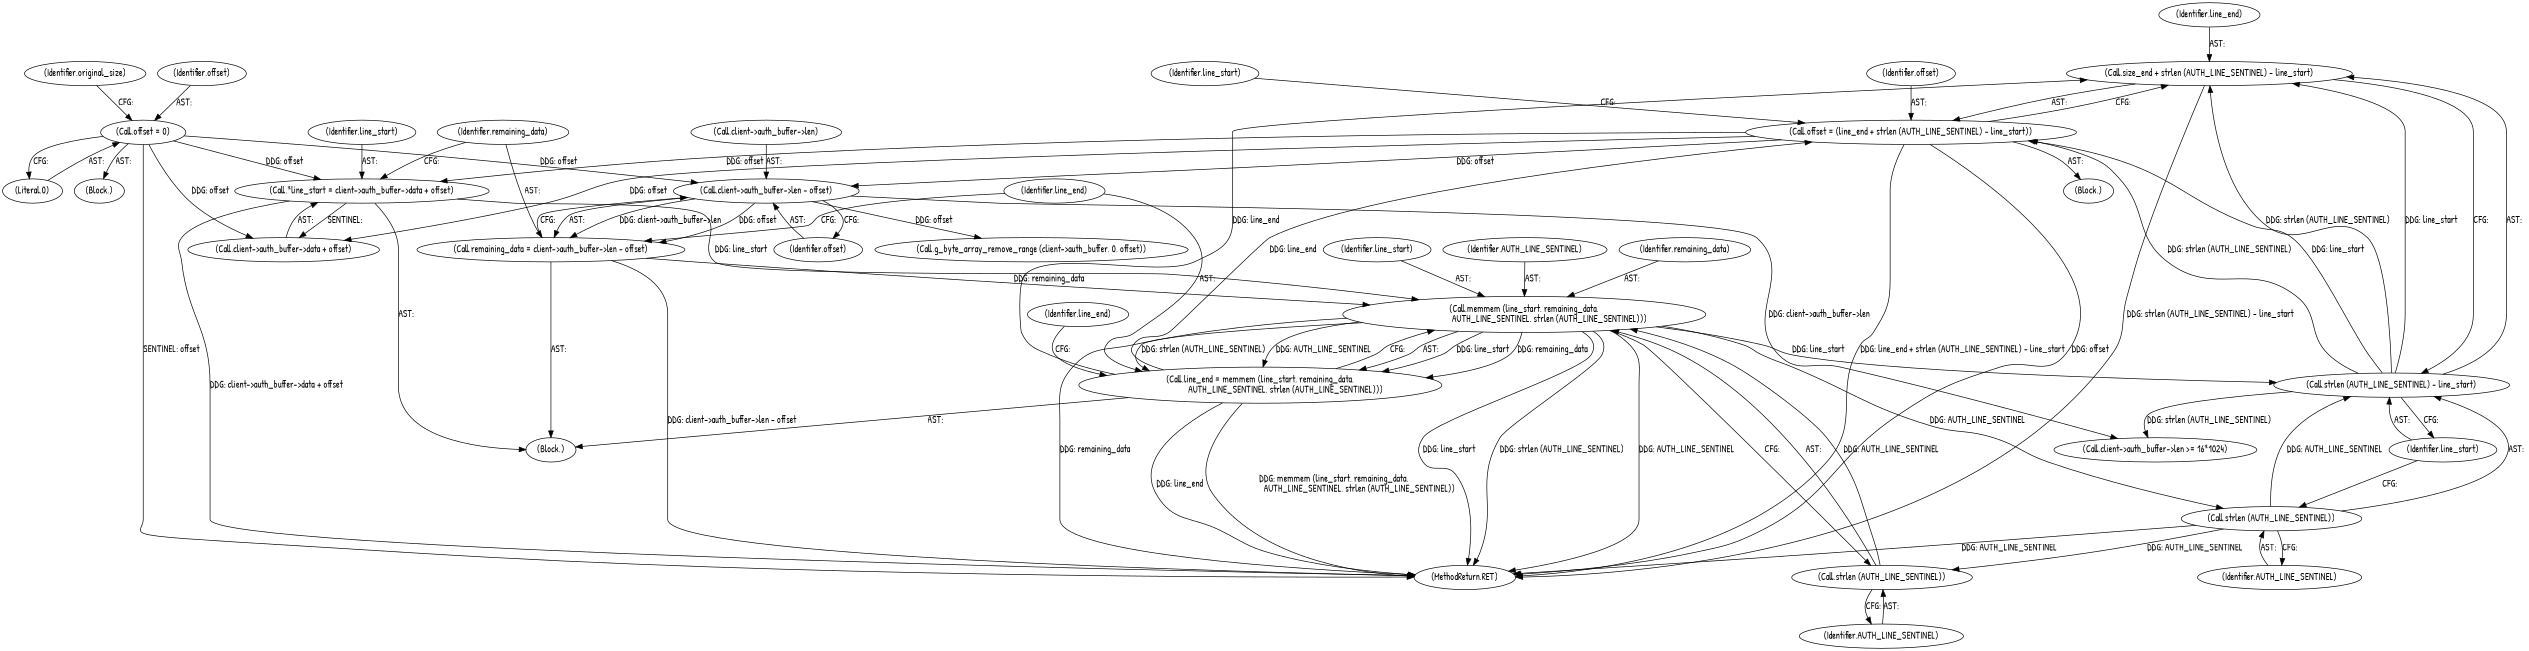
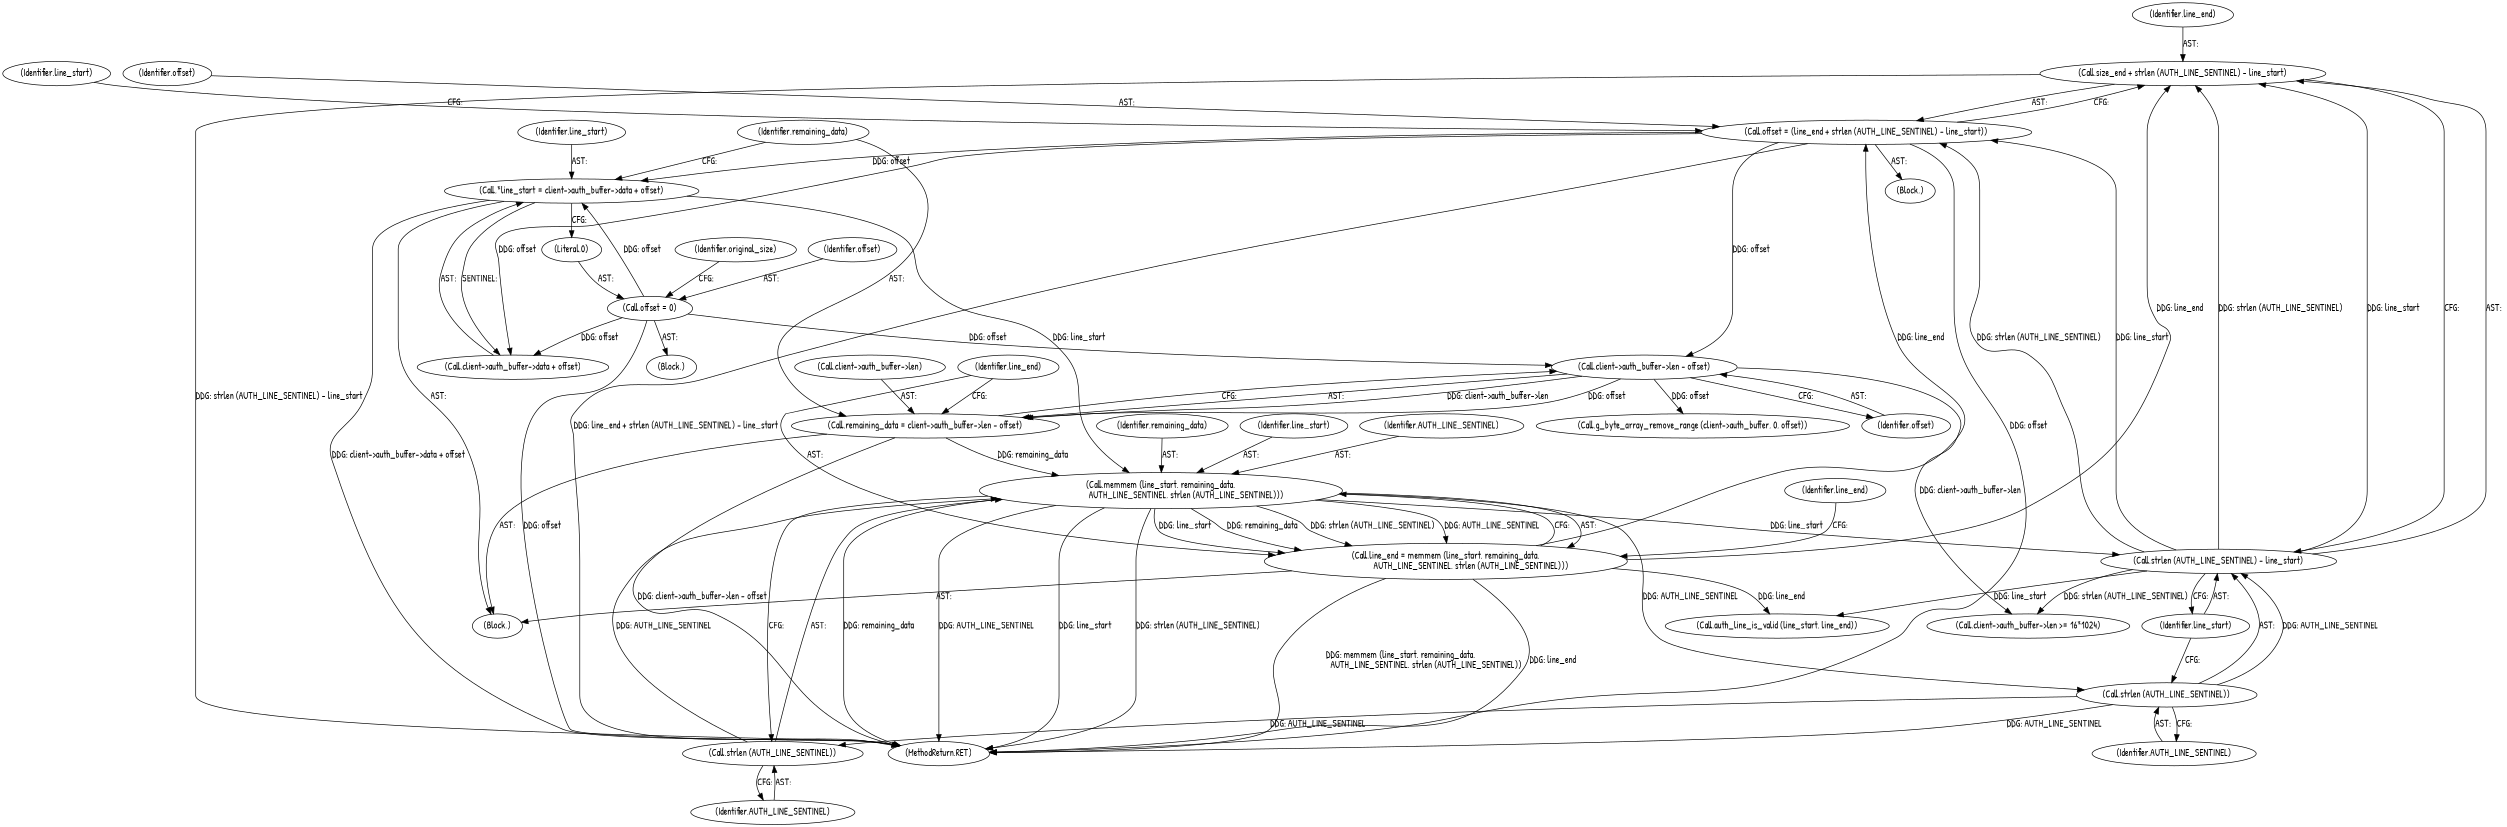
(59, 144) -> (572, 217)
(766, 159) -> (897, 396)
(172, 350) -> (542, 526)
none -> (1777, 626)
